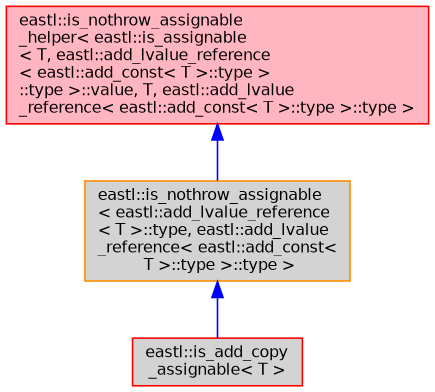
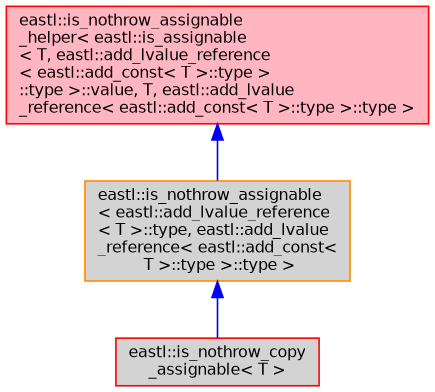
(217, 362) -> (217, 362)
